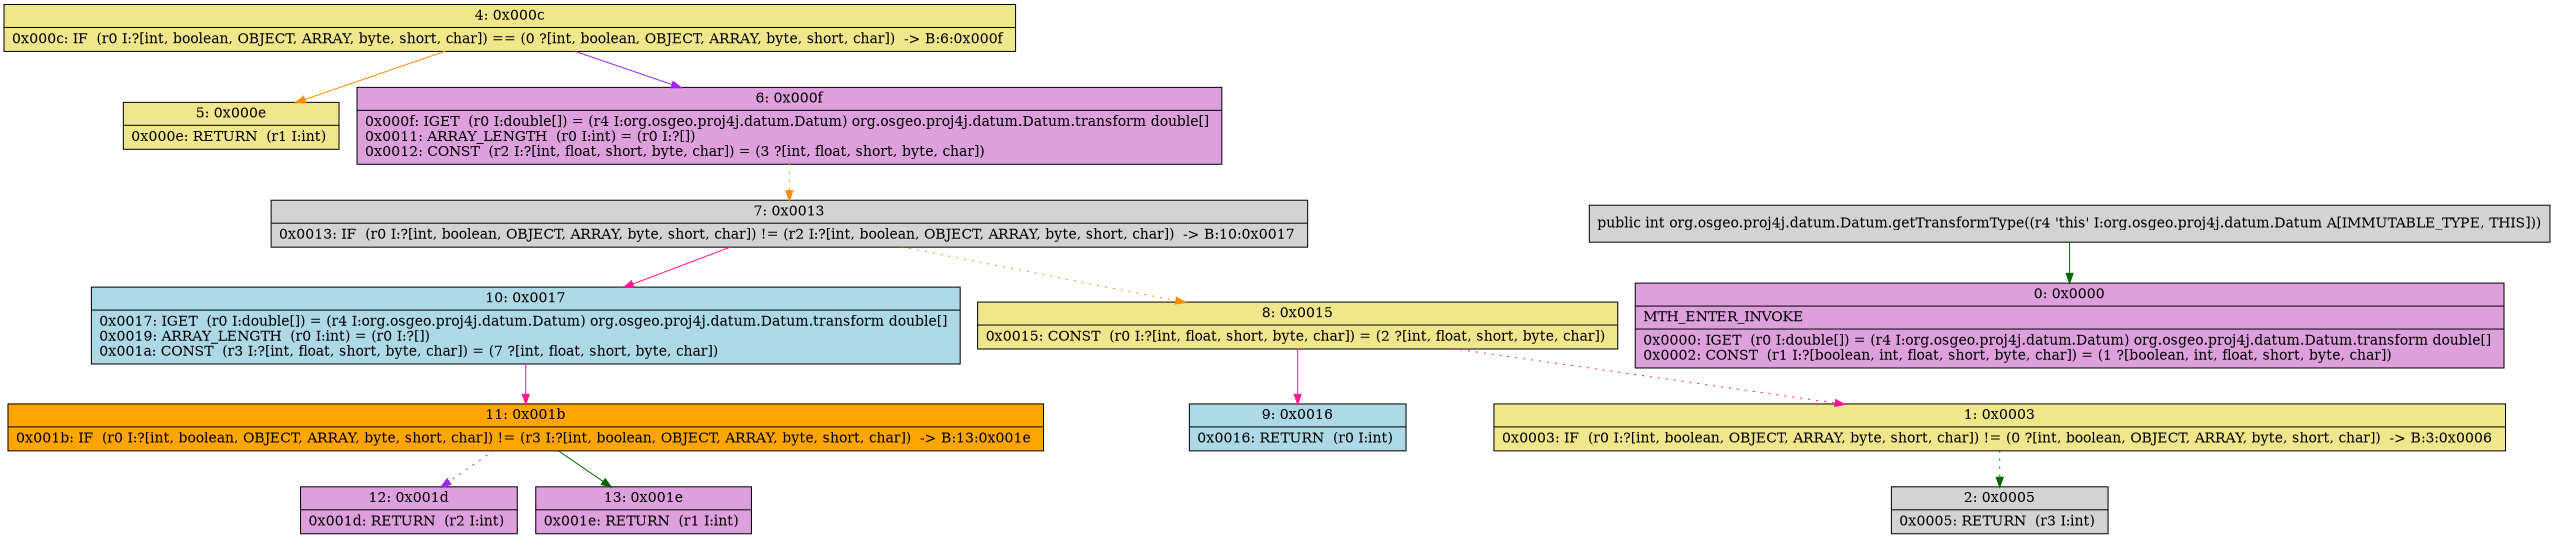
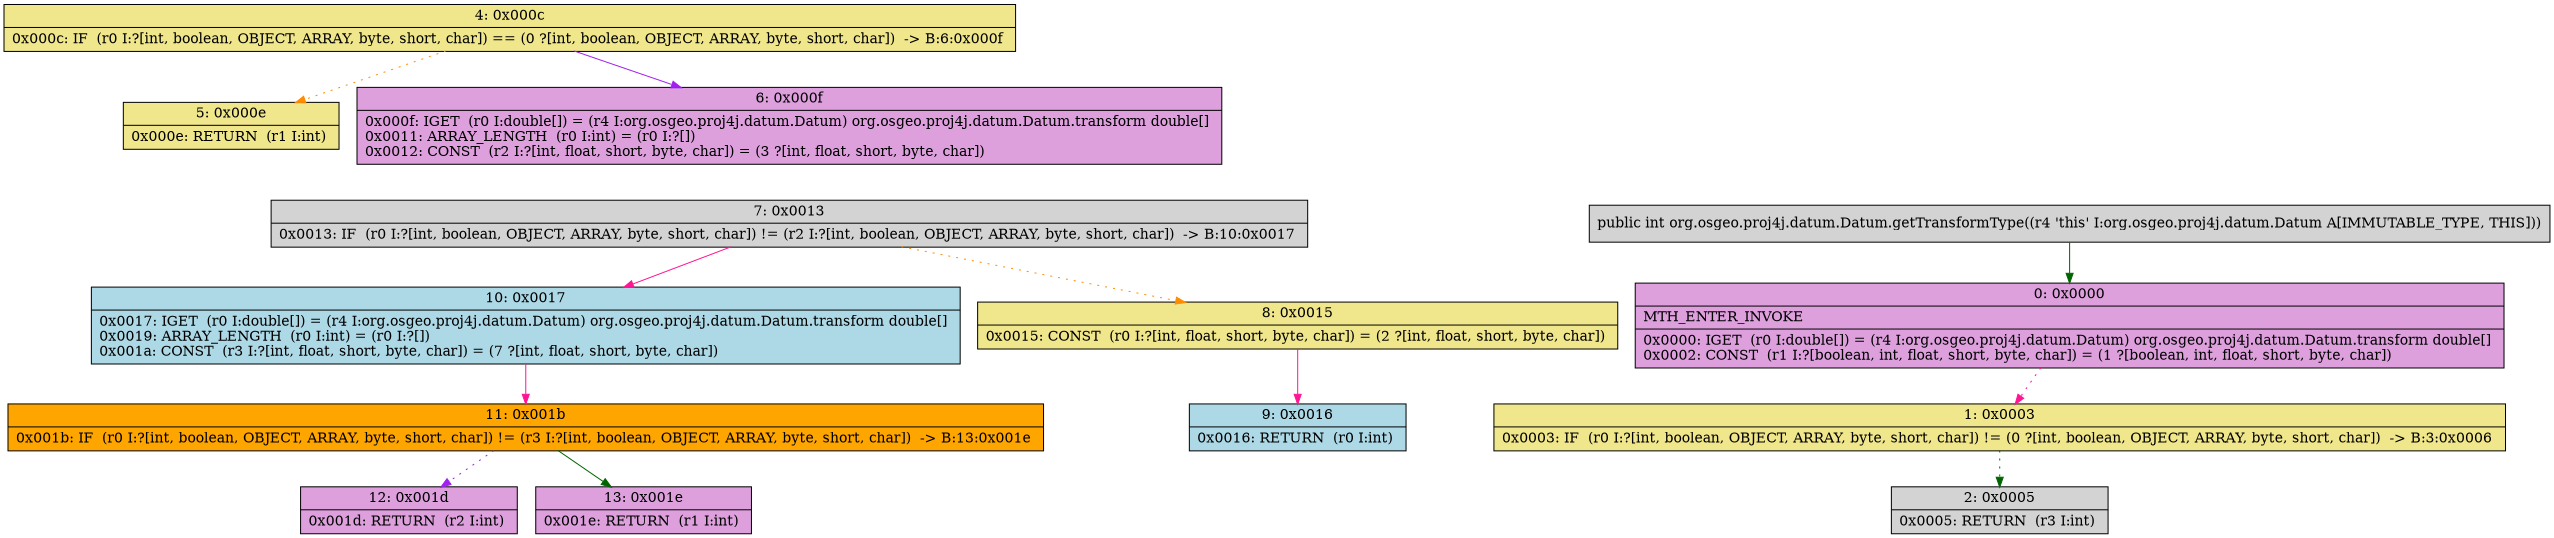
(375, 75) -> (375, 75)
(789, 177) -> none
(1644, 376) -> (2031, 382)
